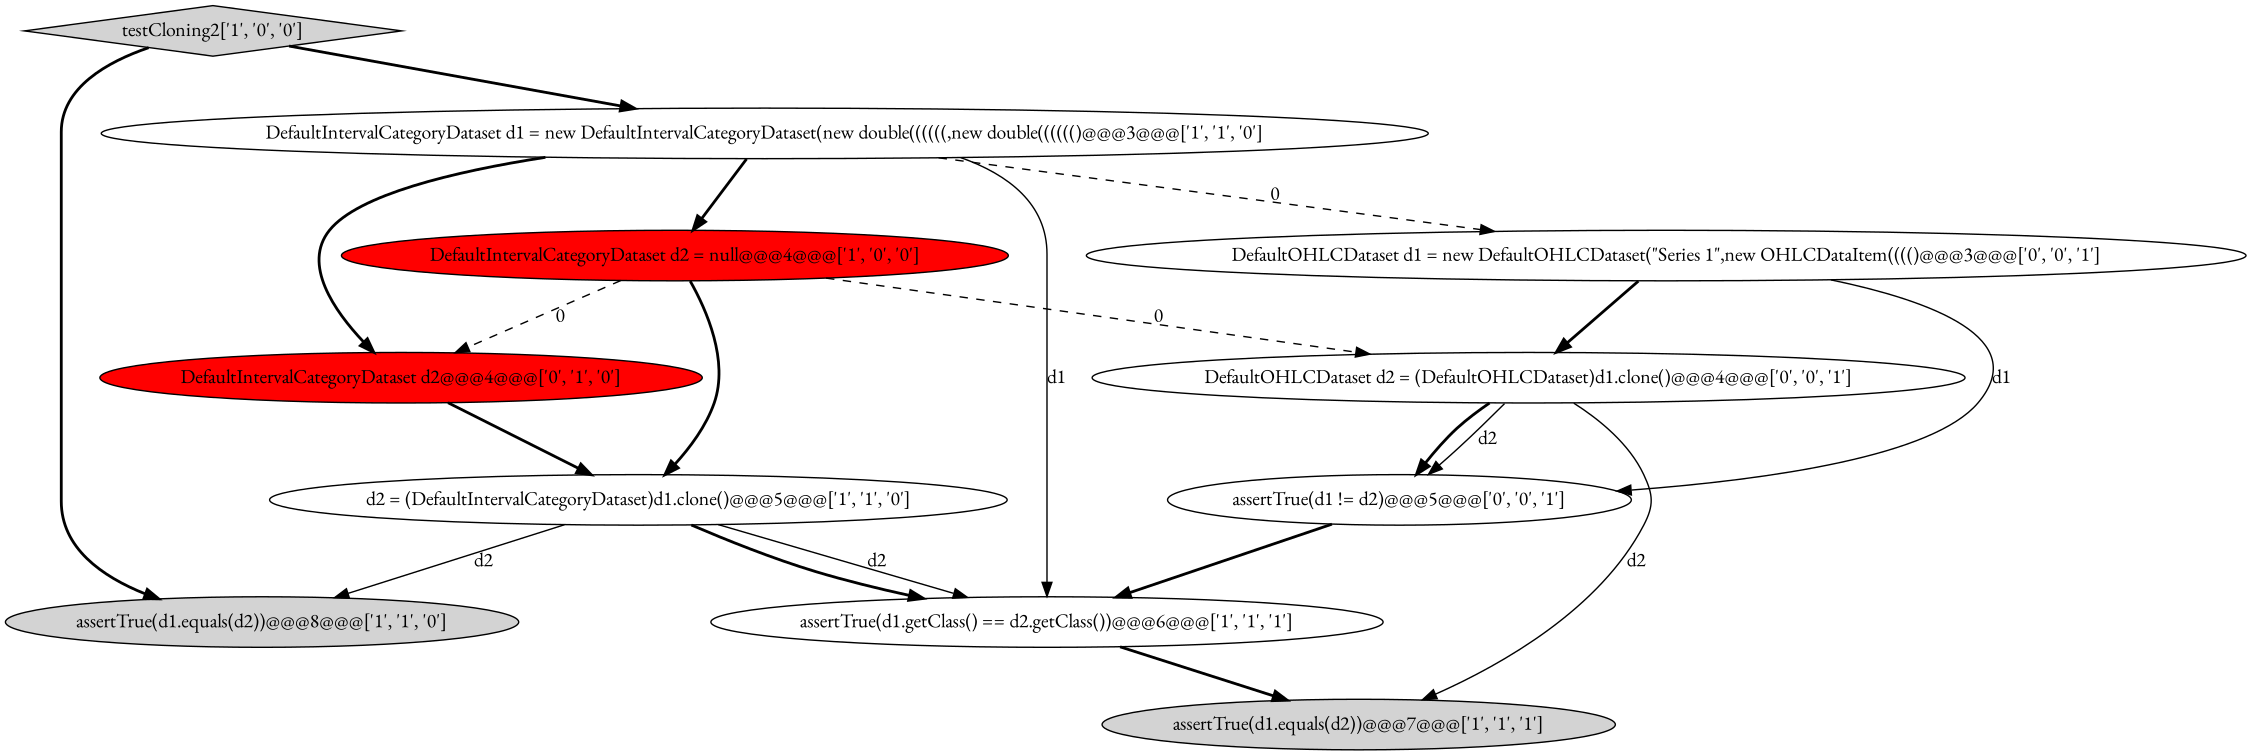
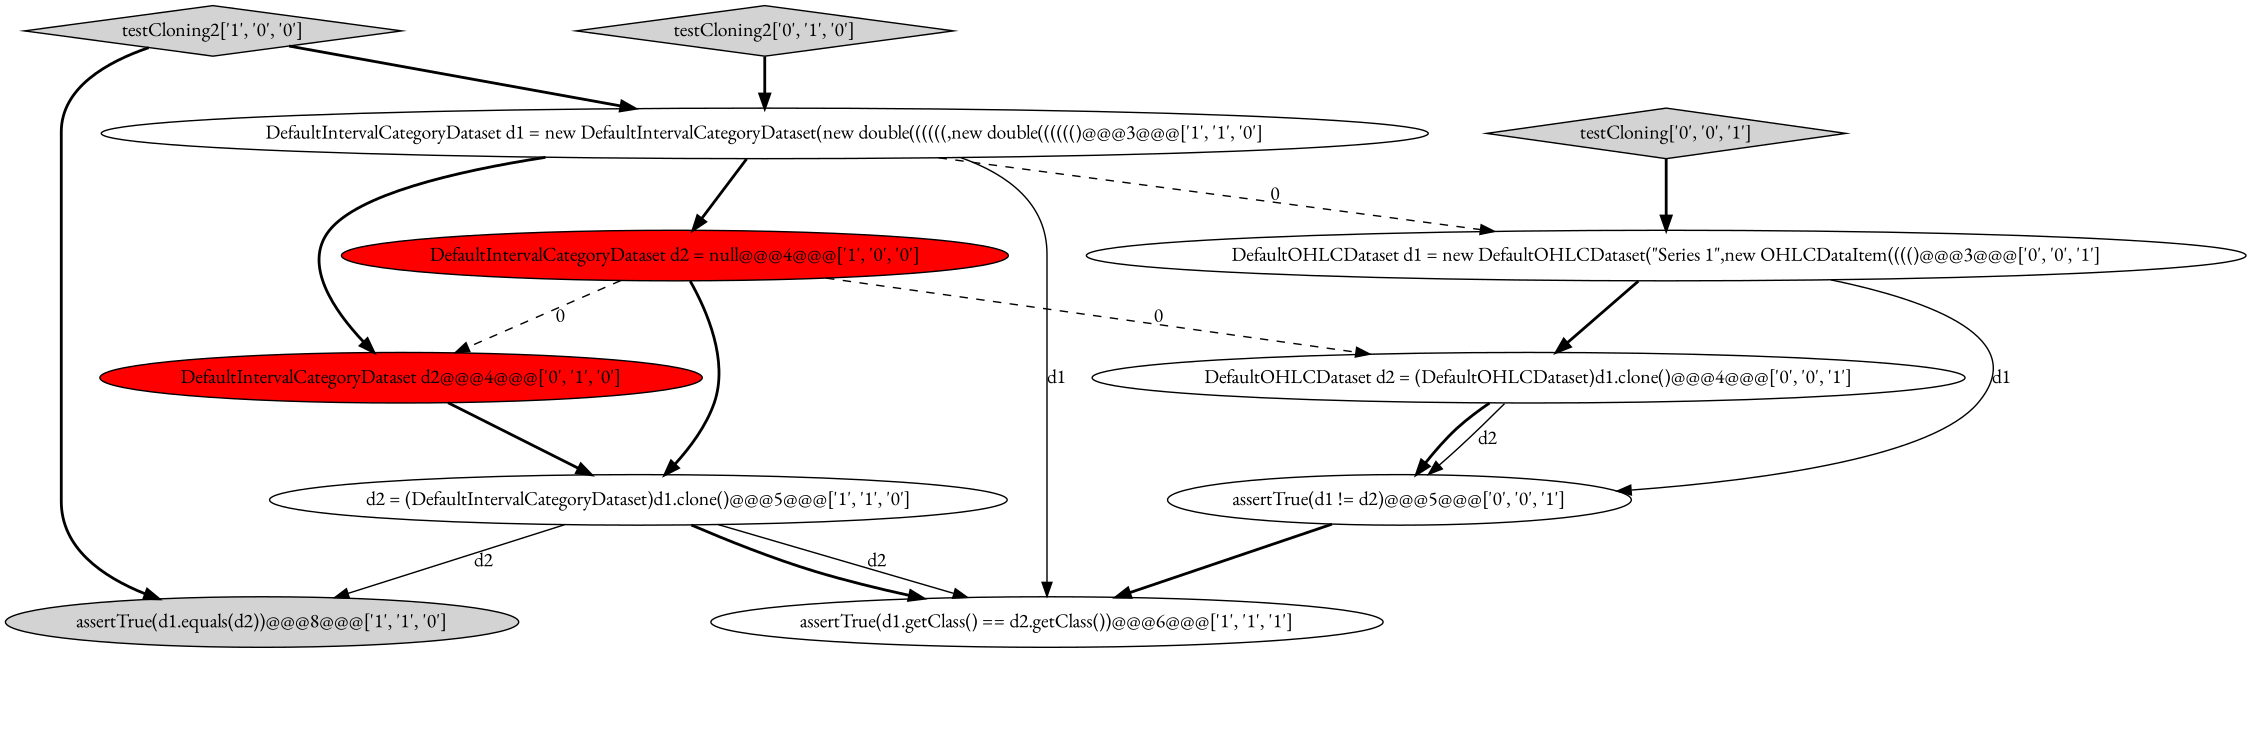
none -> (765, 31)
none -> (1666, 133)
(1359, 725) -> none
